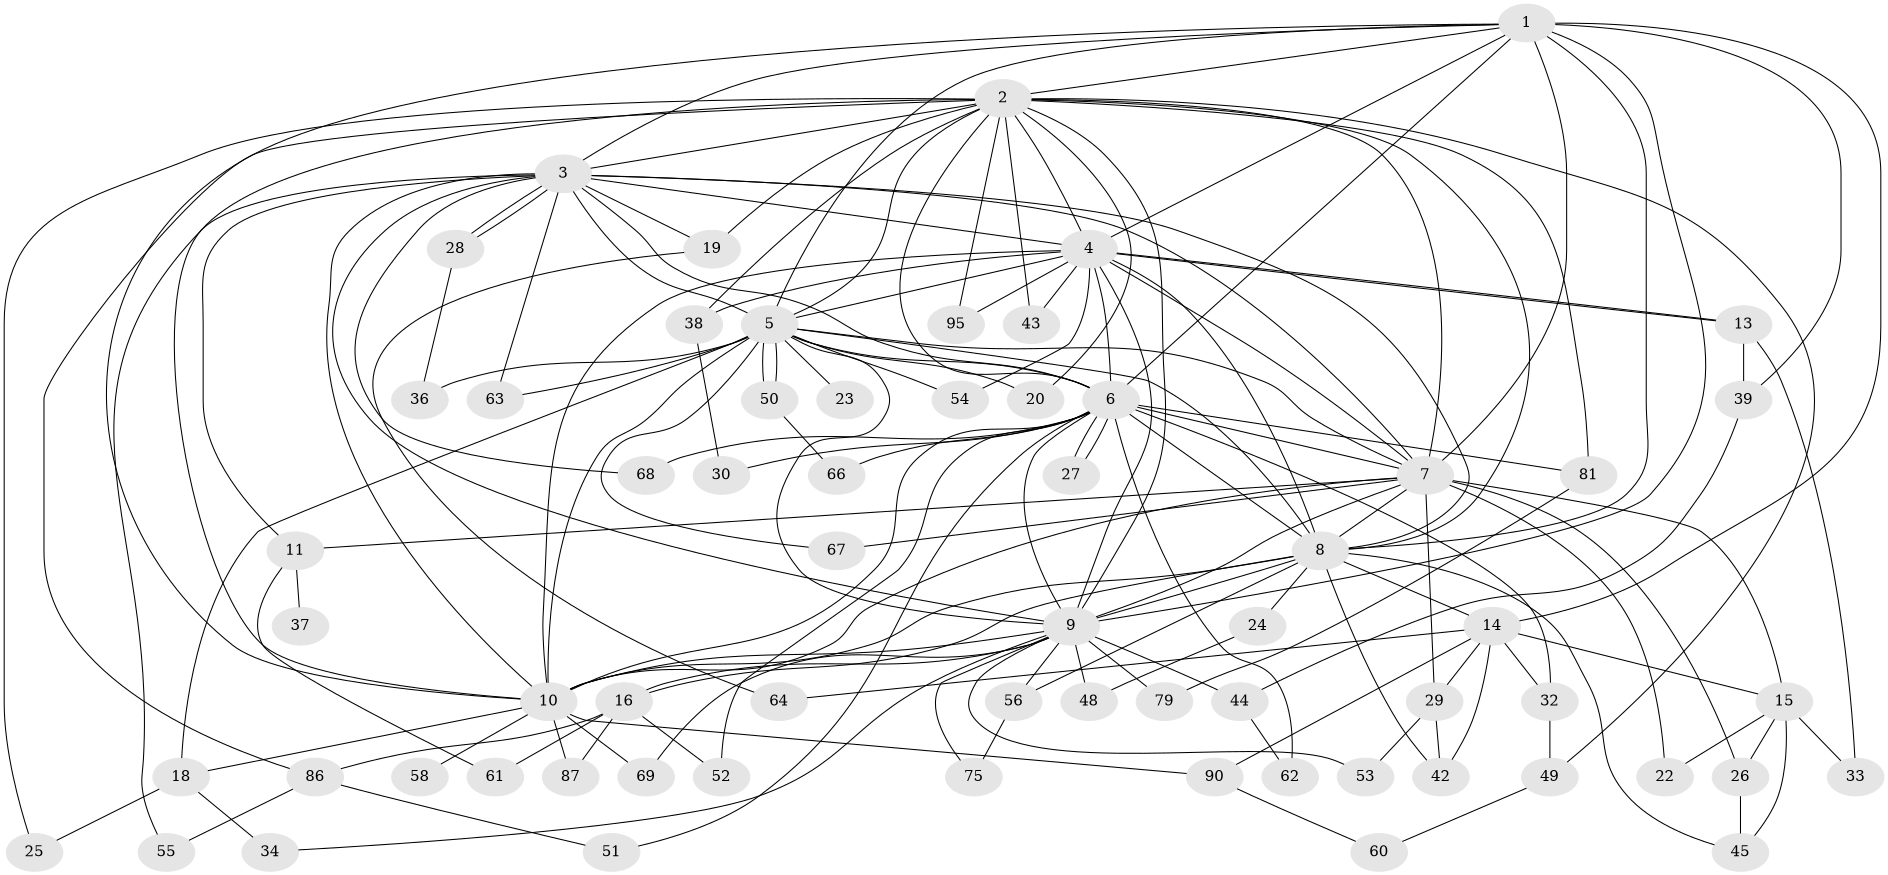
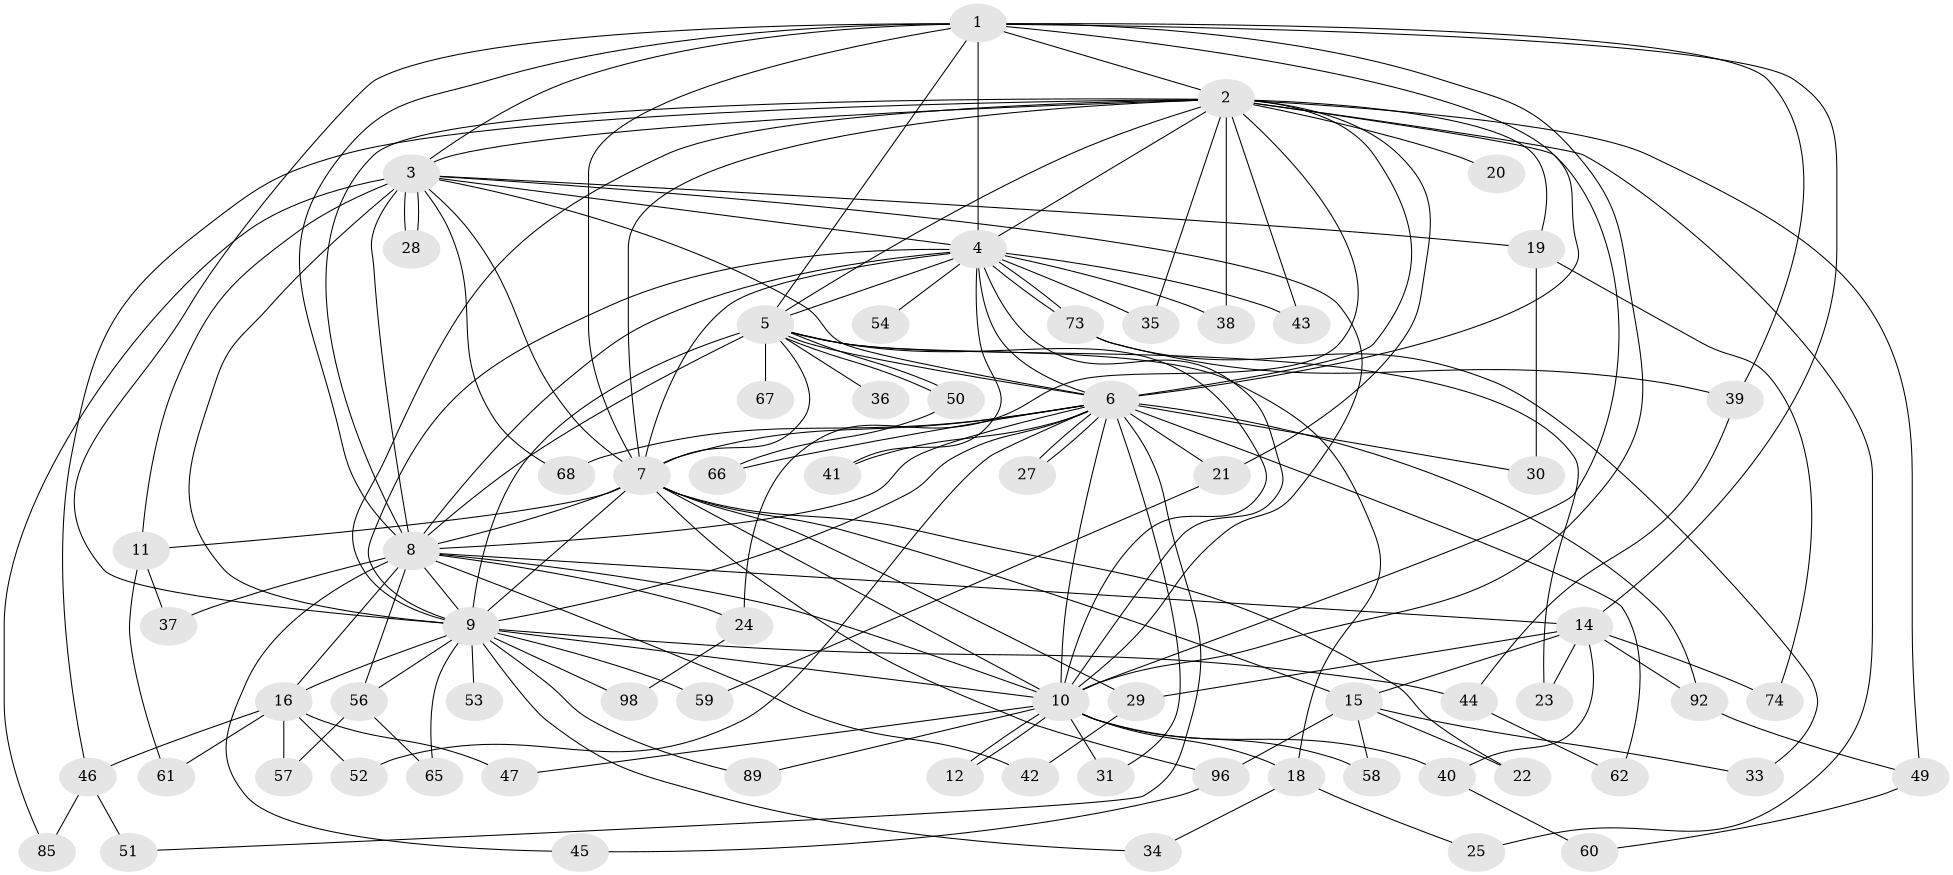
(646, 272) -> none
(438, 325) -> none
(956, 325) -> (1151, 325)
(1744, 325) -> (1075, 325)
(904, 361) -> none
(883, 369) -> none
none -> (1116, 376)
(706, 392) -> (1536, 362)
(495, 400) -> none
none -> (833, 475)
(1589, 475) -> (1222, 475)
(1091, 518) -> none
none -> (288, 584)
(779, 702) -> (1775, 702)
(1089, 702) -> (629, 702)
(1165, 702) -> (705, 702)
(1550, 702) -> (1700, 702)
(1478, 705) -> (1565, 664)
(1400, 739) -> none
none -> (284, 777)
(315, 777) -> (88, 777)
(571, 777) -> (510, 777)
(646, 777) -> (753, 777)
none -> (955, 777)
(974, 777) -> (435, 777)
none -> (1106, 777)
(1215, 777) -> (1447, 777)
(1740, 777) -> (1221, 777)
(1782, 782) -> (1363, 739)
(167, 852) -> (47, 852)
